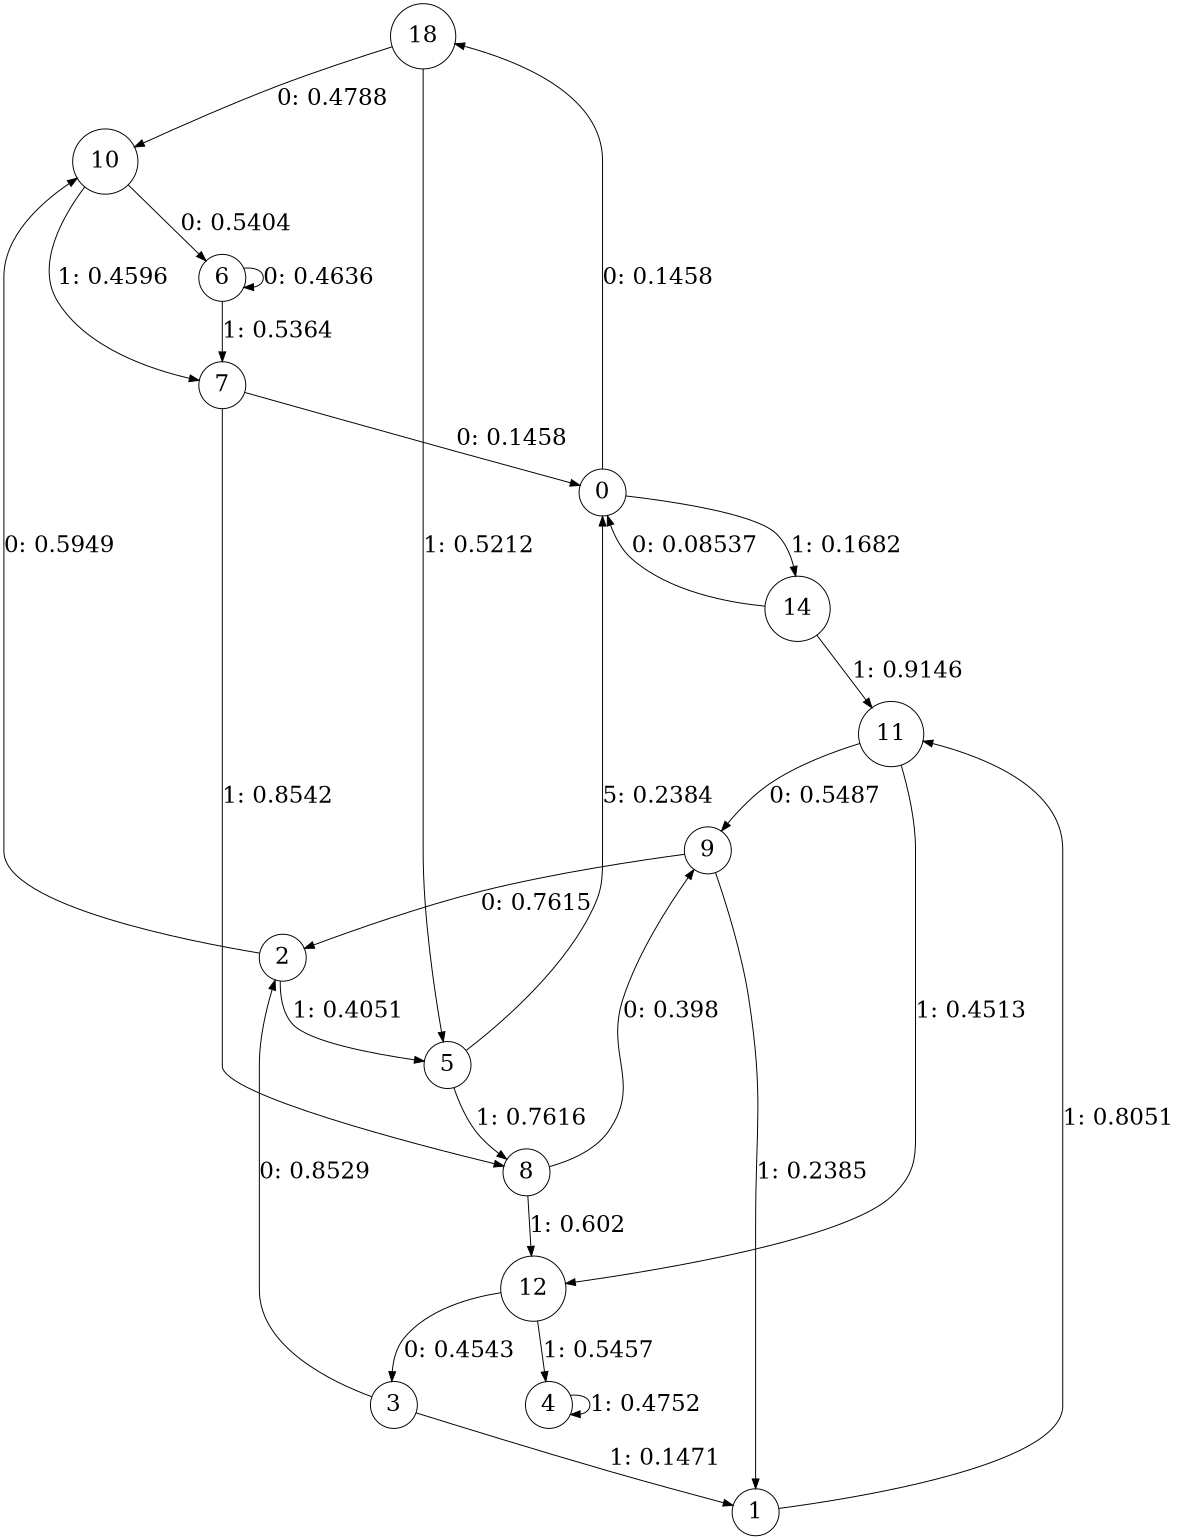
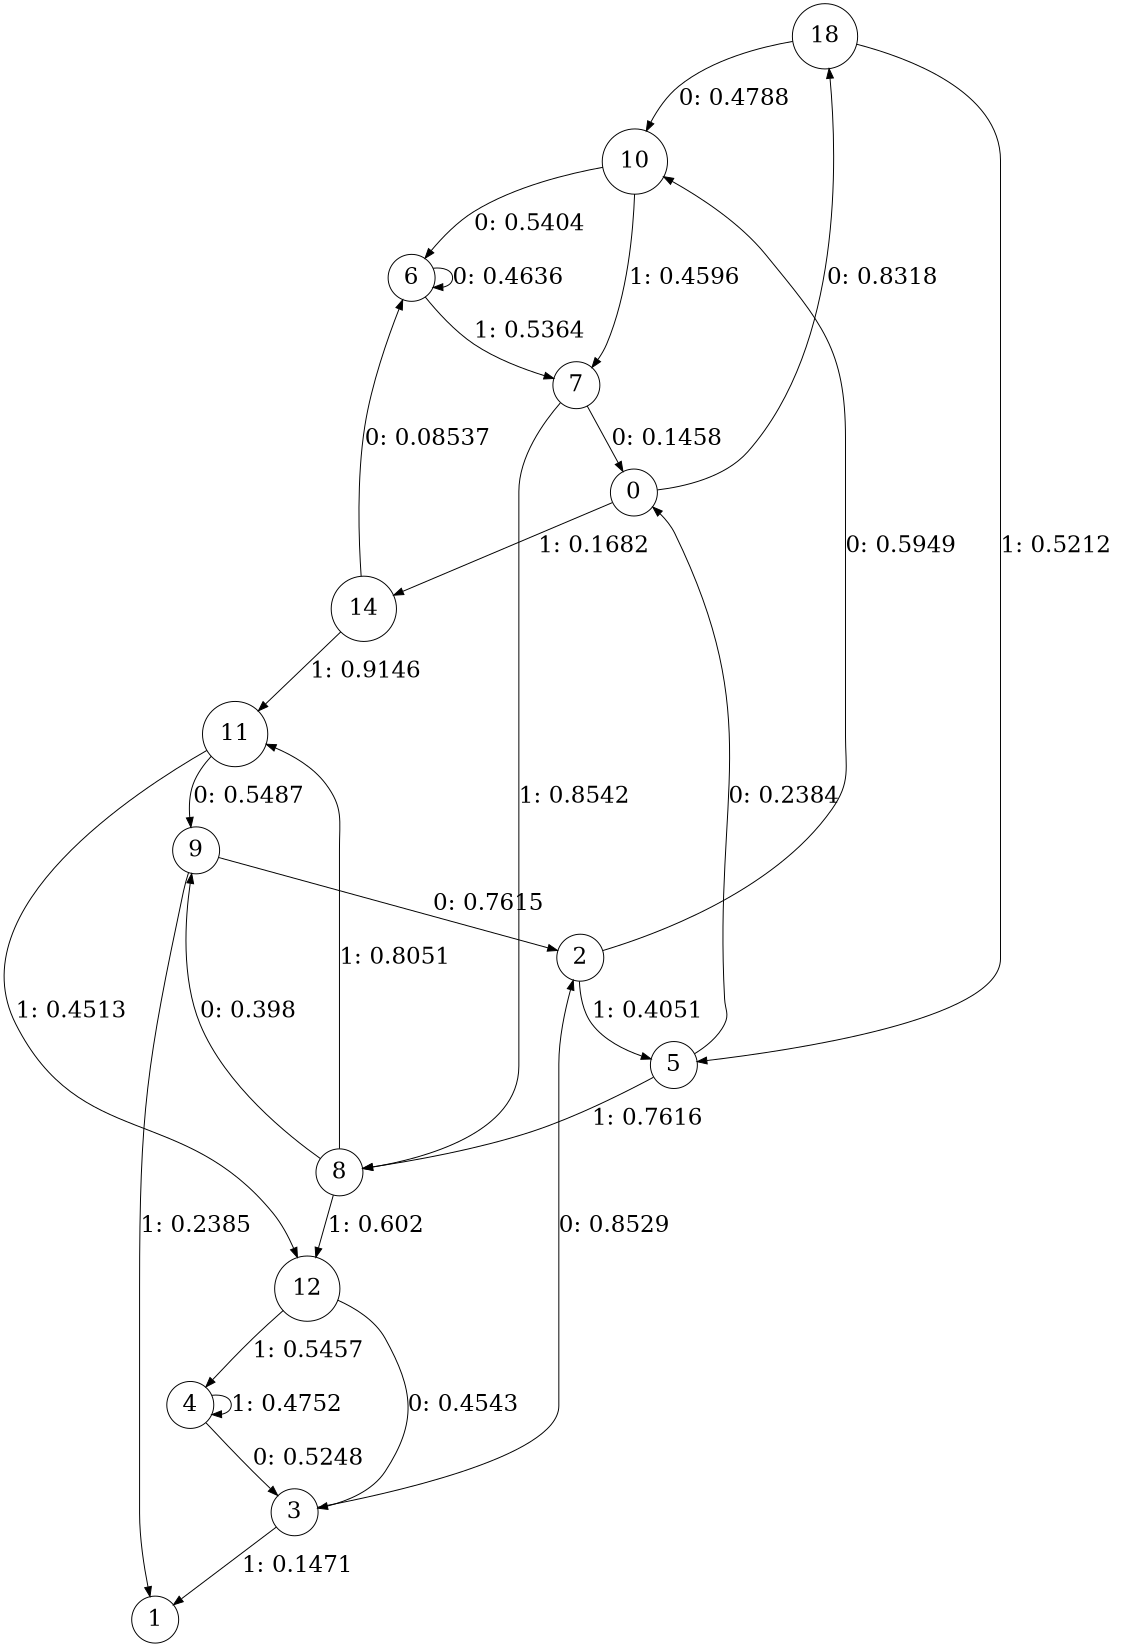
(669, 278) -> (893, 278)
(676, 585) -> (363, 440)
(669, 797) -> (795, 797)
(1063, 1194) -> (339, 933)
none -> (238, 1456)
